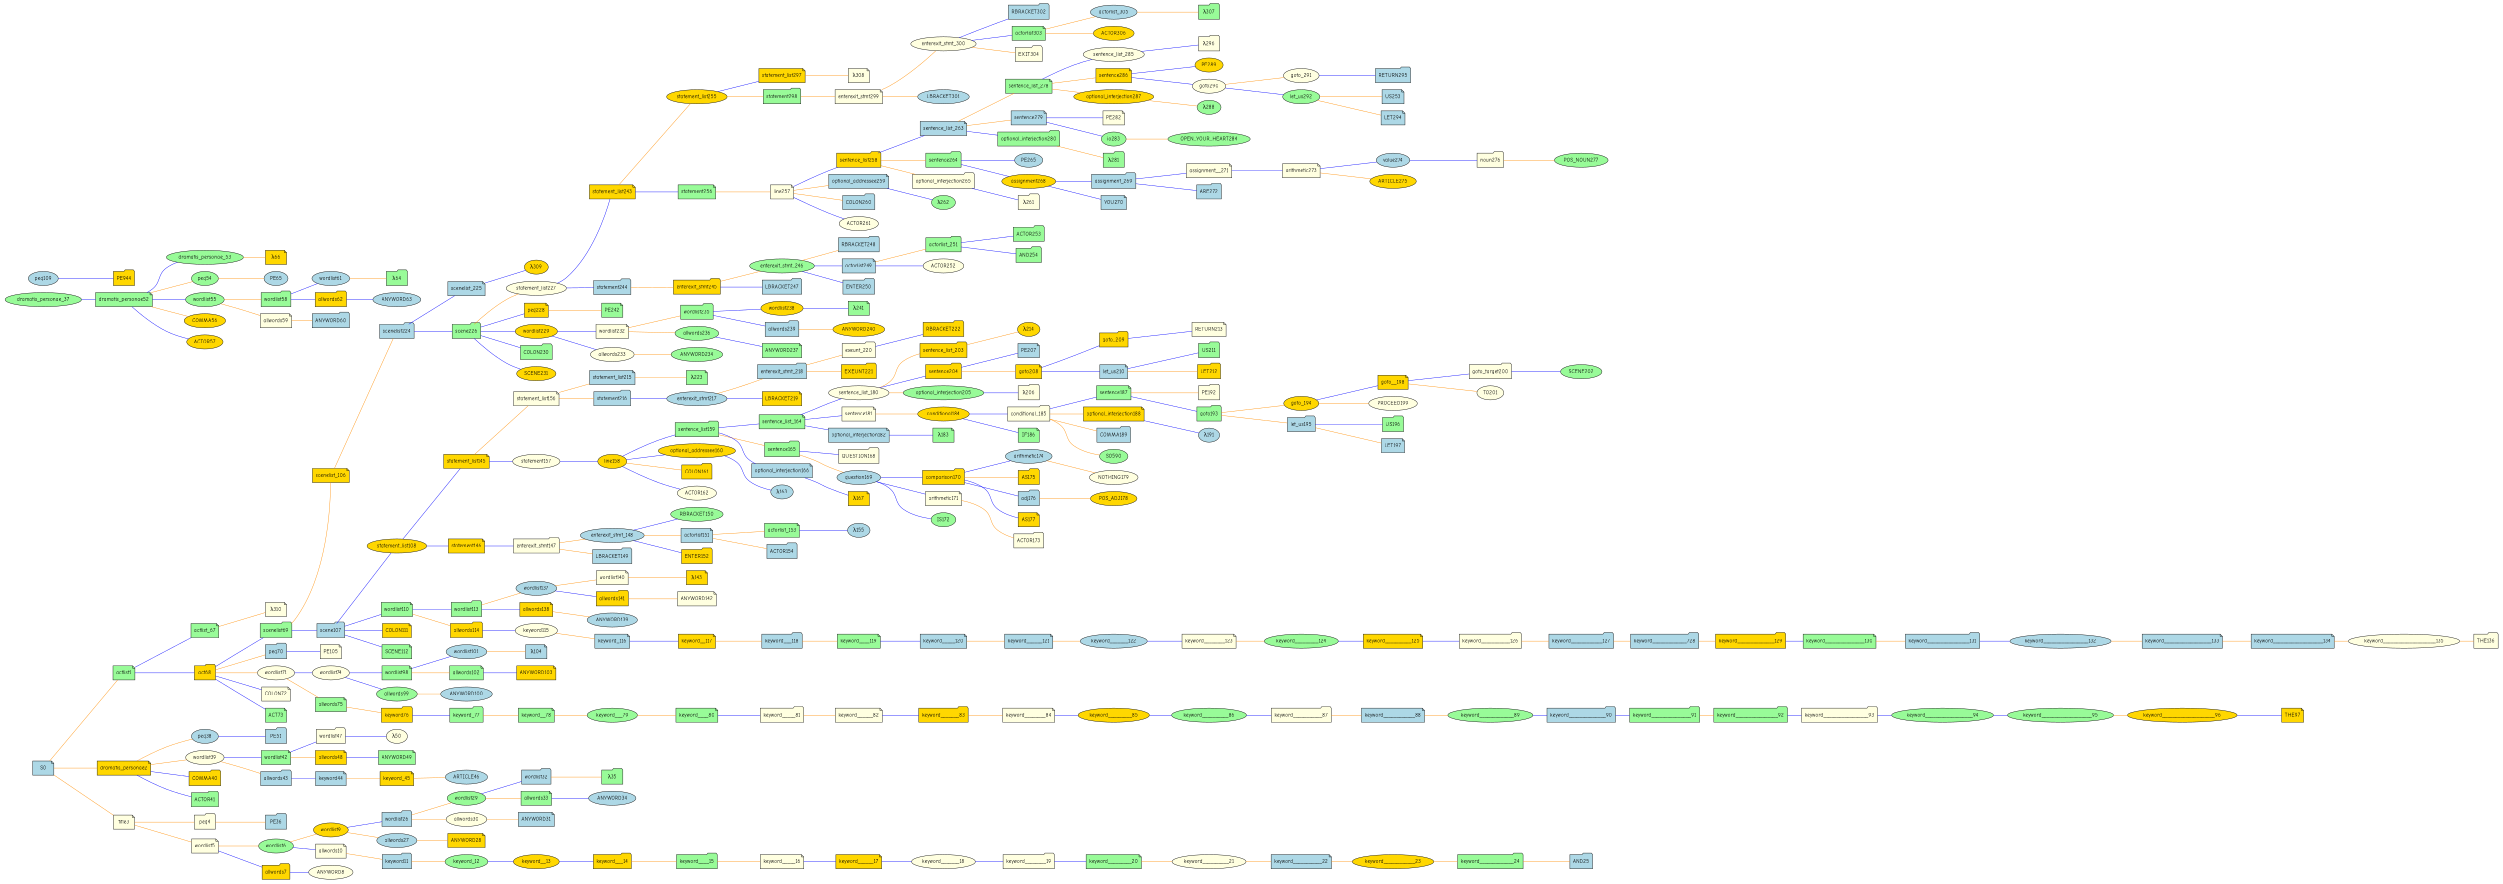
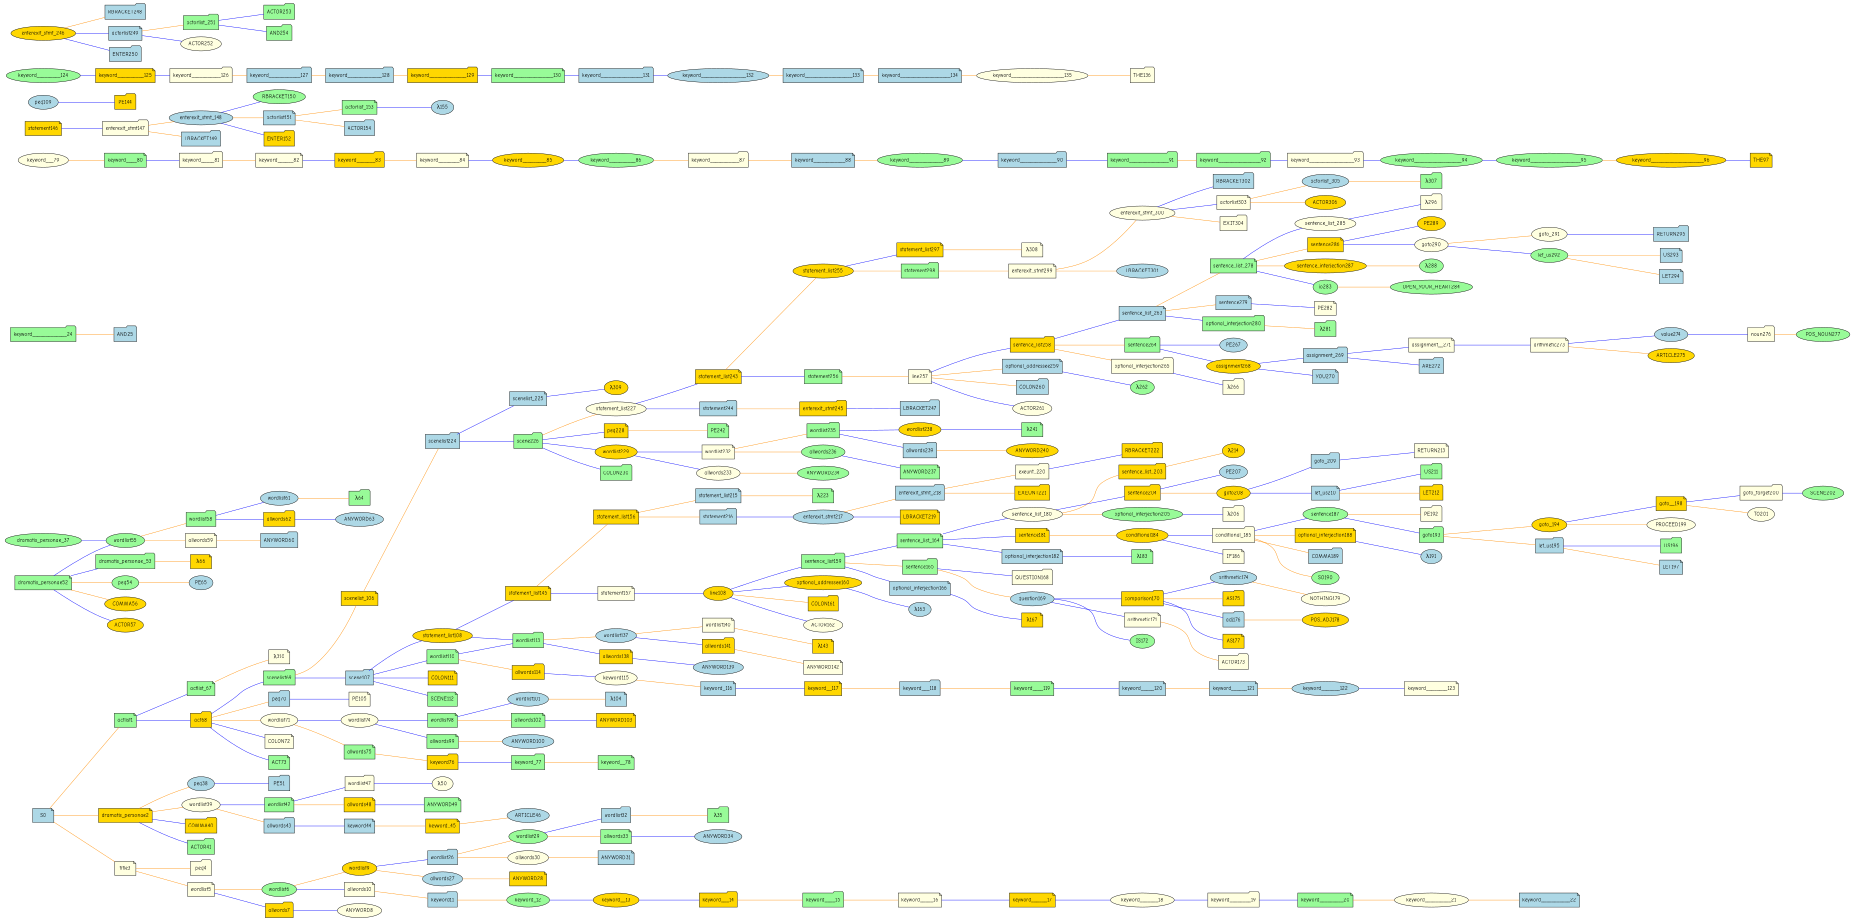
(1029, 33) -> (1234, 202)
(1114, 97) -> (1325, 266)
(1393, 97) -> (1671, 255)
(1074, 129) -> (1285, 278)
(1029, 160) -> (1234, 345)
(1029, 202) -> (1234, 387)
(205, 257) -> (125, 562)
(782, 266) -> (43, 33)
(740, 276) -> none
(124, 278) -> (125, 102)
(89, 300) -> (94, 540)
(1114, 340) -> (1325, 461)
(1029, 351) -> (1234, 472)
(1029, 372) -> (1234, 493)
(536, 374) -> none
(1114, 393) -> (1325, 514)
(536, 399) -> (616, 517)
(859, 414) -> (1032, 535)
(1029, 435) -> (1234, 557)
(1114, 456) -> (1325, 578)
(536, 461) -> (616, 593)
(612, 461) -> (718, 593)
(437, 546) -> (492, 639)
(571, 614) -> (664, 662)
(1250, 641) -> none
(1665, 641) -> (360, 76)
(1891, 641) -> (572, 76)
(397, 694) -> (443, 741)
(571, 715) -> none
(612, 715) -> (43, 160)
(1259, 715) -> (671, 160)
(276, 822) -> none
(1393, 862) -> none
